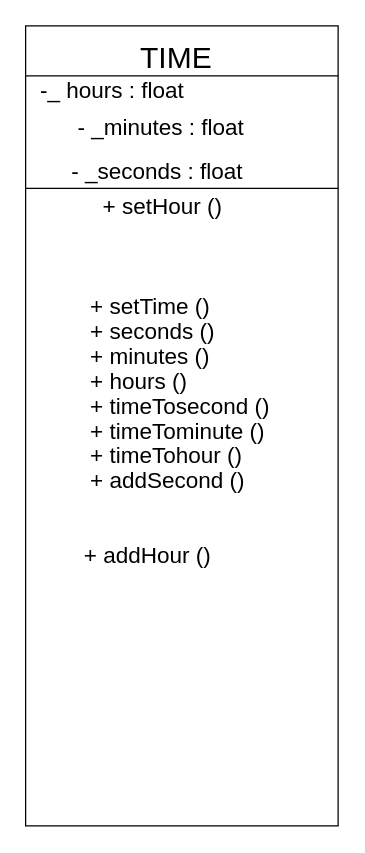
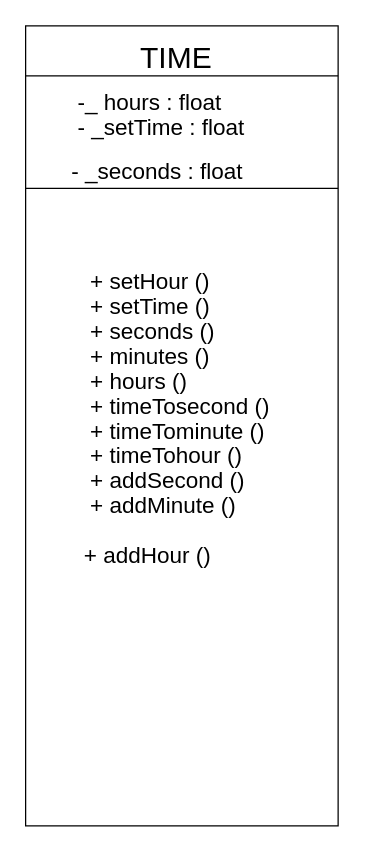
(119, 87) -> (157, 99)
(142, 125) -> (142, 125)
(169, 203) -> (157, 278)
none -> (169, 502)
